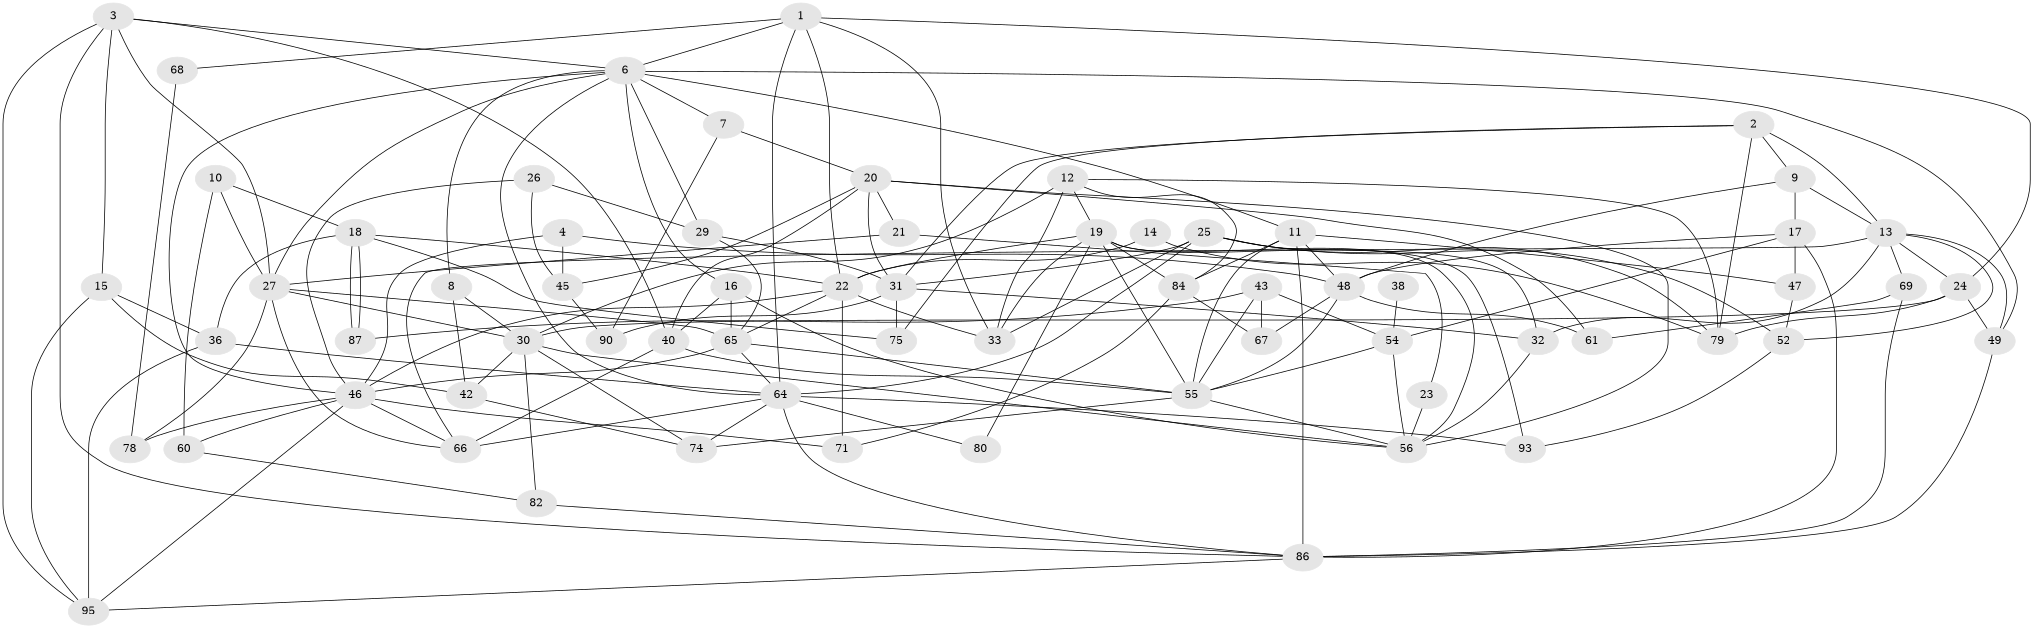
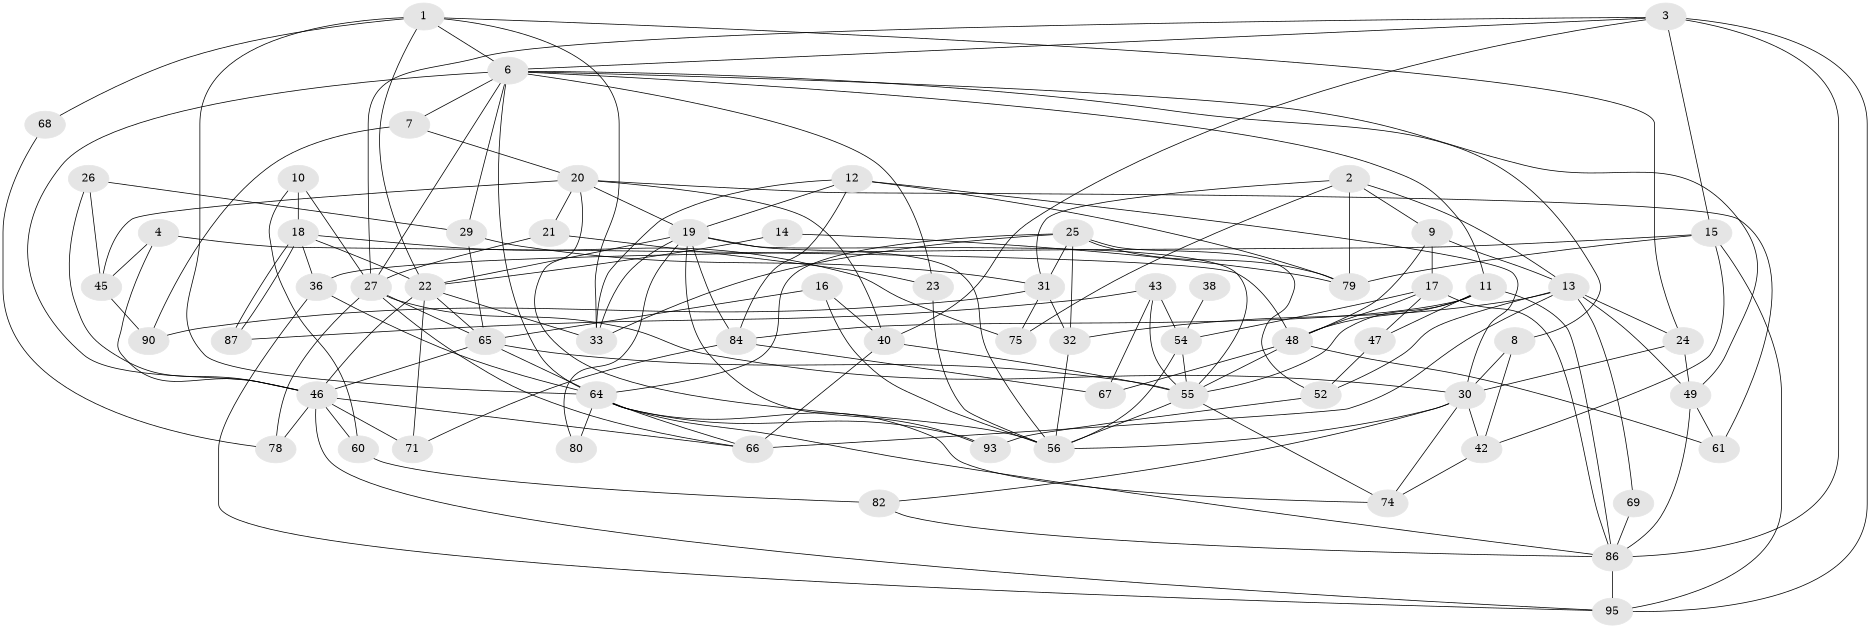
(648, 193) -> (767, 120)
(869, 231) -> (633, 206)
(1840, 316) -> (1537, 253)
(1696, 326) -> (1705, 422)
